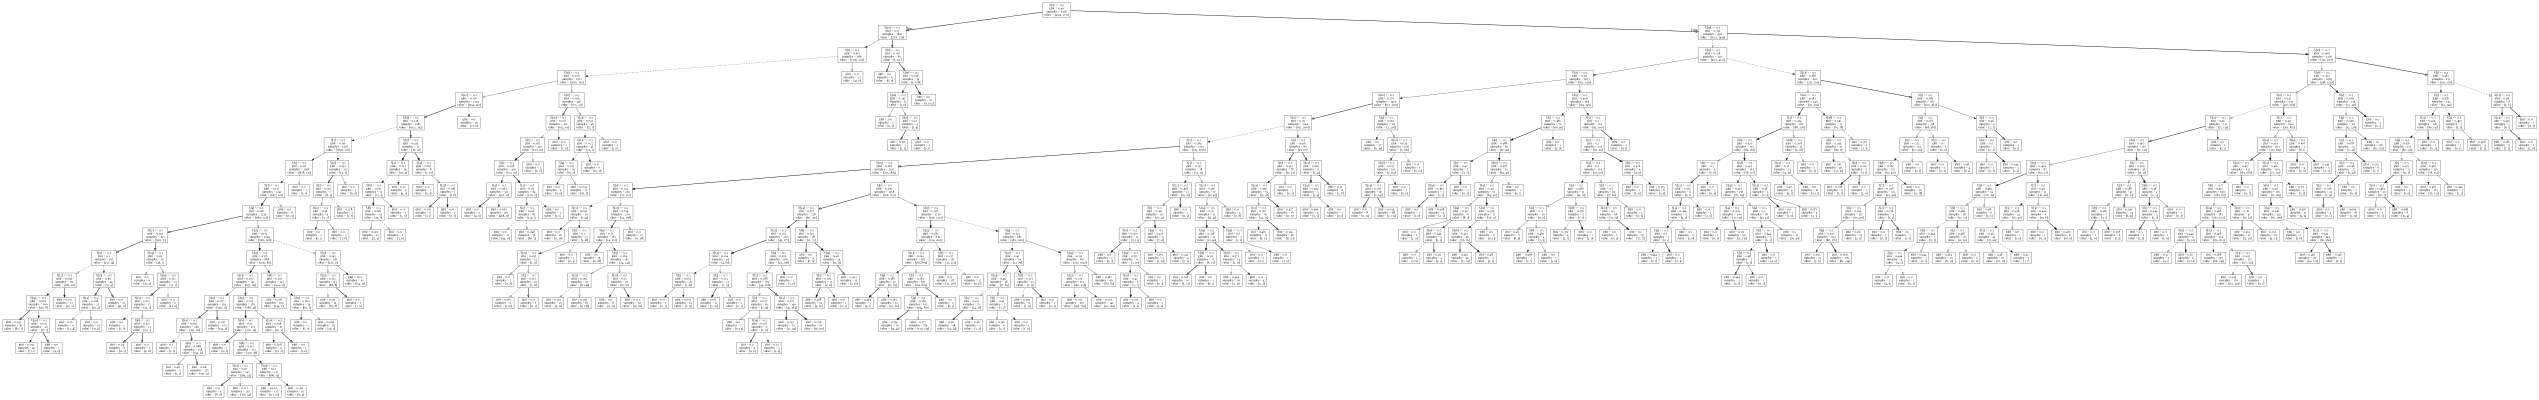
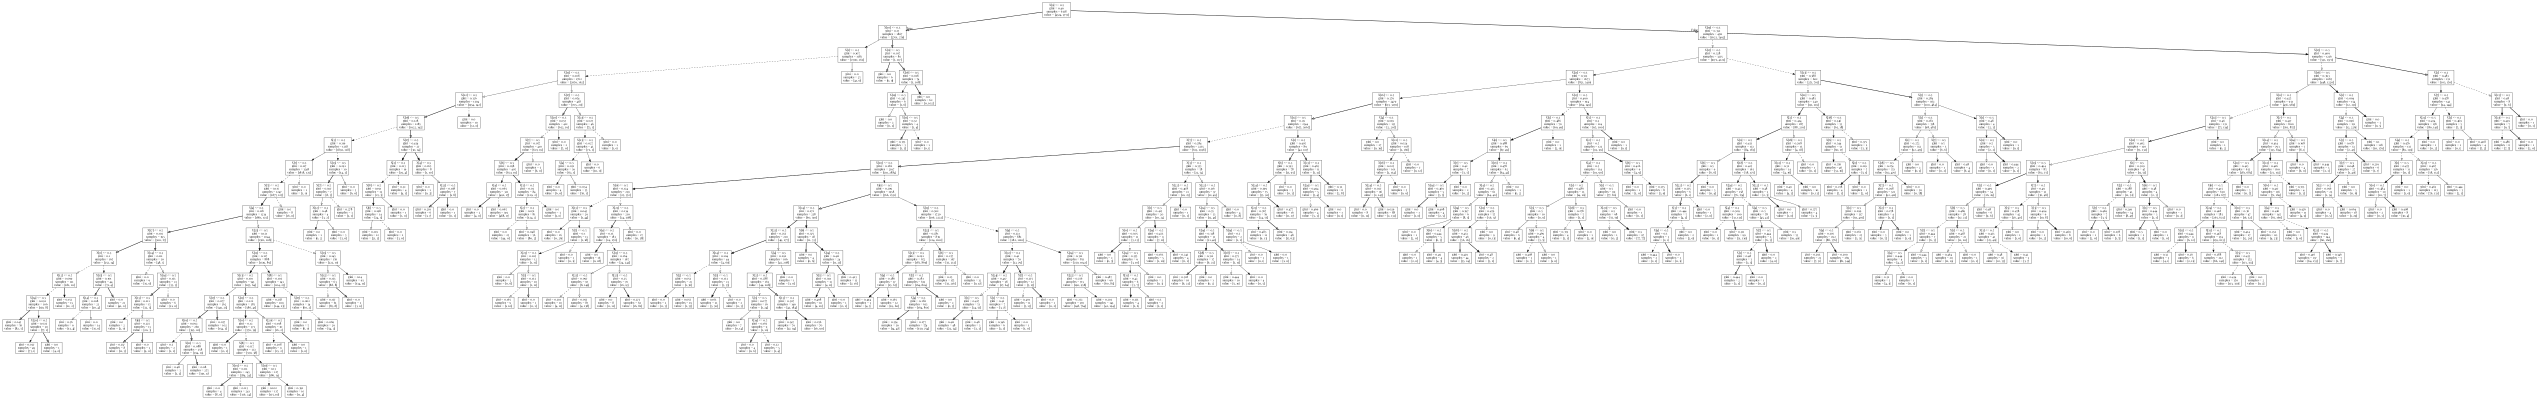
(1607, 200) -> none
